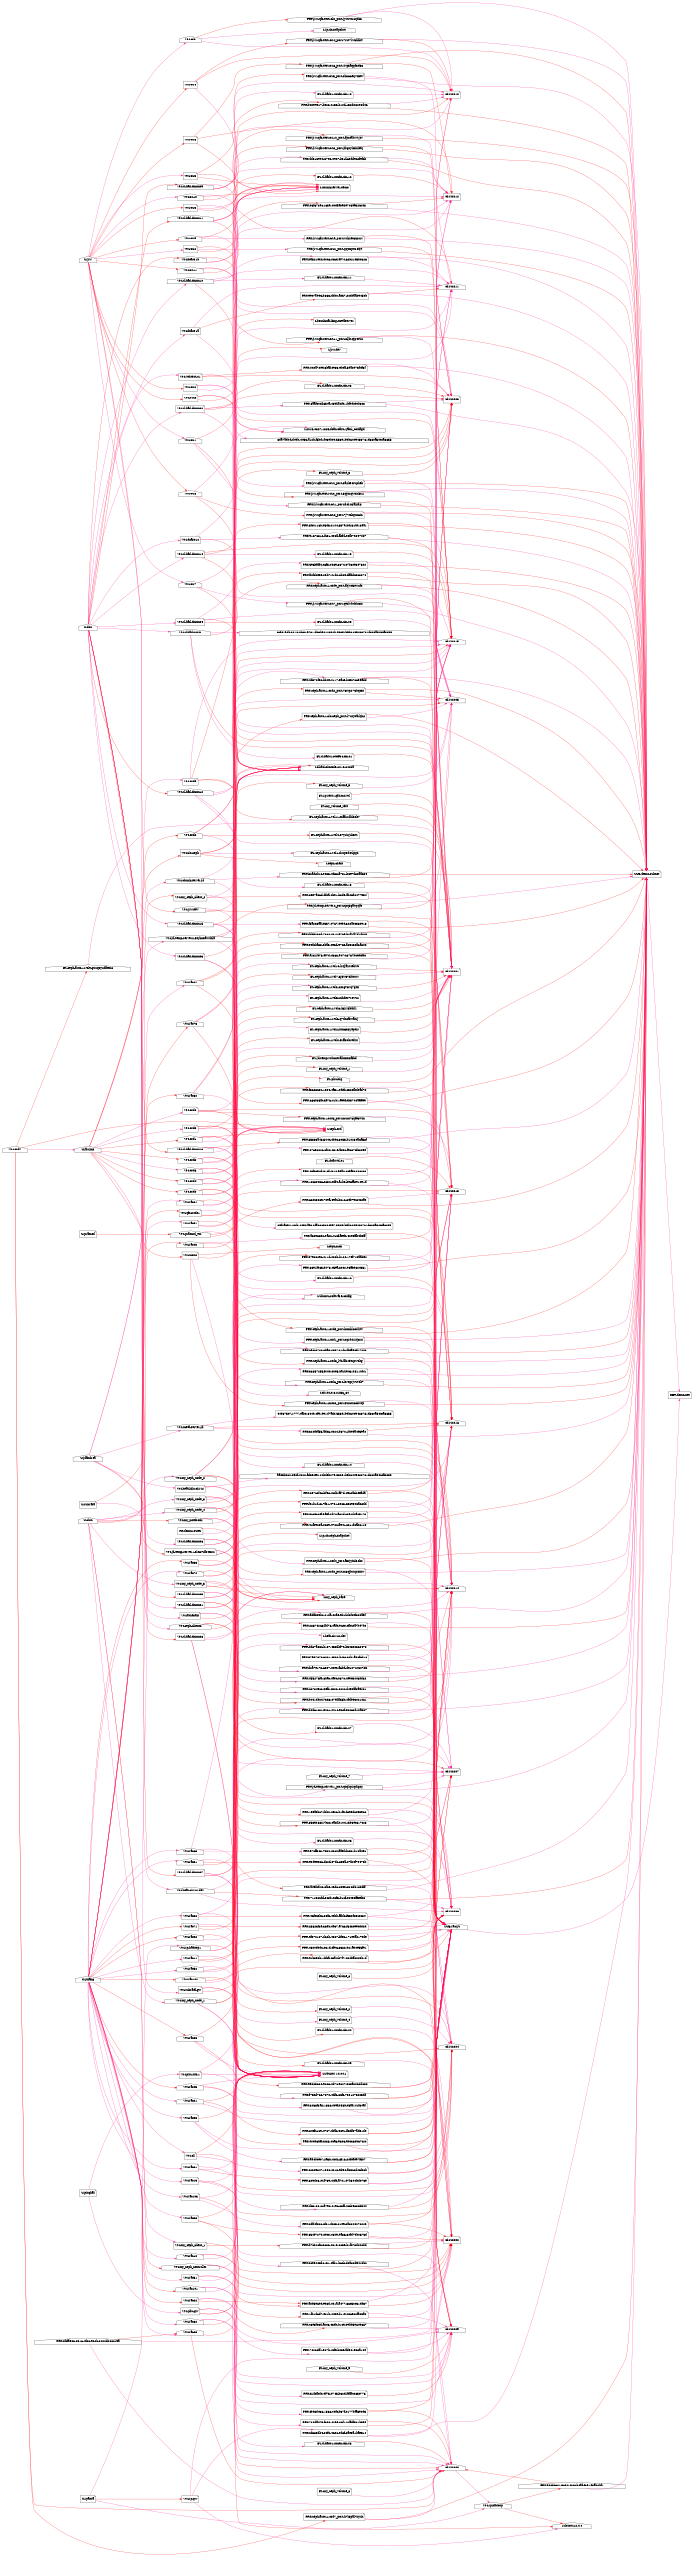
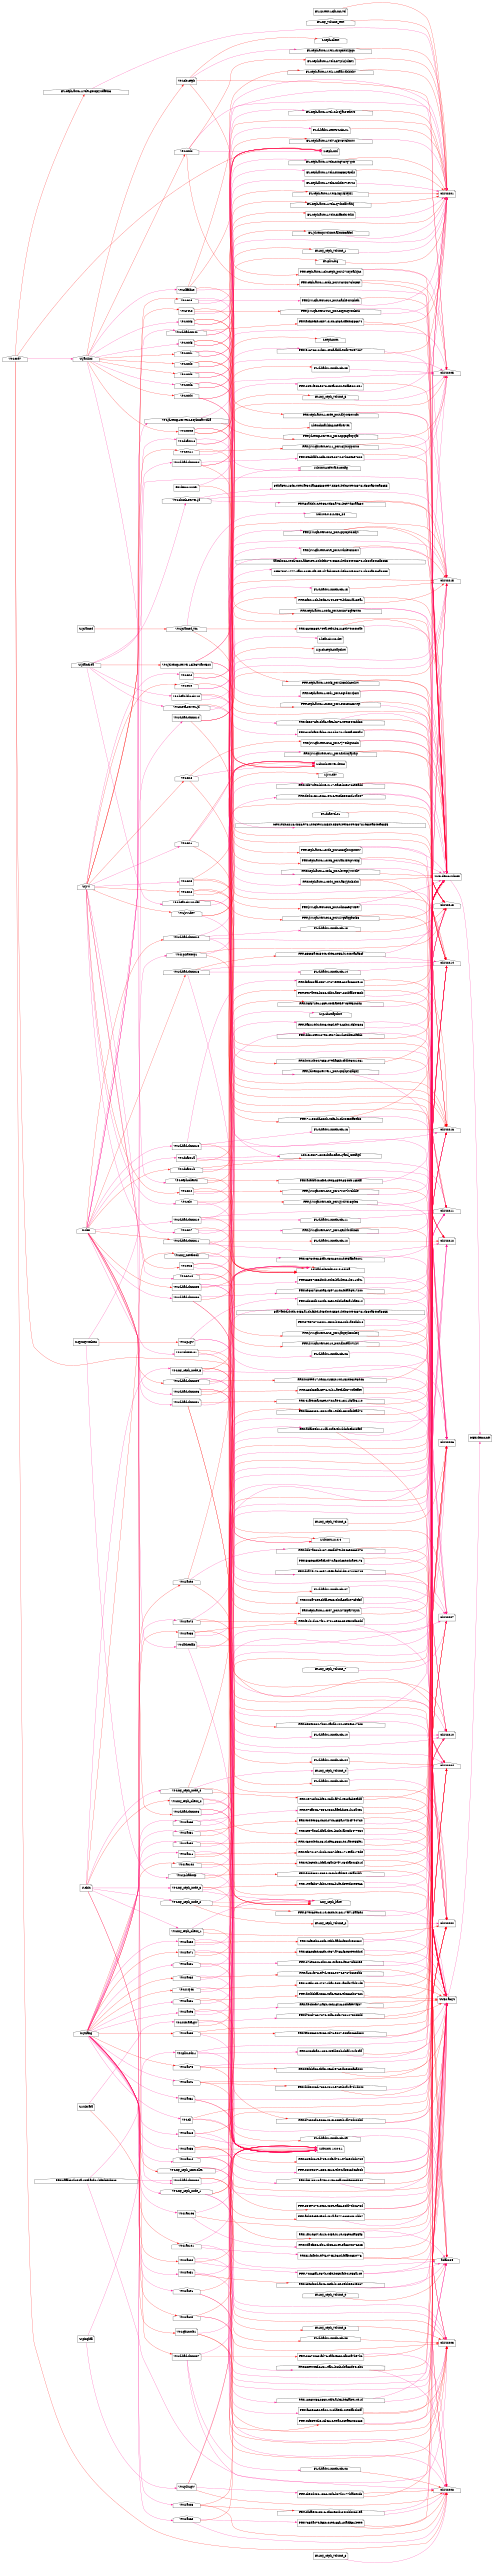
none -> (434, 71)
(190, 281) -> (187, 1220)
(190, 388) -> (187, 301)
(243, 407) -> (156, 2181)
none -> (442, 710)
(190, 782) -> (187, 290)
none -> (229, 885)
(190, 924) -> (187, 1146)
(334, 1151) -> (331, 1963)
(190, 1224) -> (187, 2291)
(334, 1268) -> (331, 387)
(334, 1361) -> (331, 861)
(243, 1518) -> (247, 1622)
(88, 1521) -> (86, 1888)
none -> (331, 1761)
none -> (248, 1905)
(452, 1927) -> (447, 2000)
(190, 2087) -> (187, 1990)
none -> (441, 2161)
(407, 2226) -> none
(244, 2302) -> (230, 2180)
(452, 2330) -> (447, 2261)
(145, 2337) -> (246, 2508)
(472, 2486) -> (234, 2420)
(88, 2499) -> (86, 1342)
